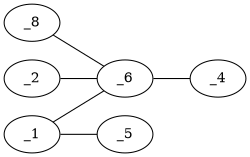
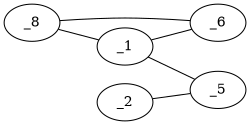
none -> (79, 35)
(79, 79) -> (172, 96)
(218, 79) -> none
